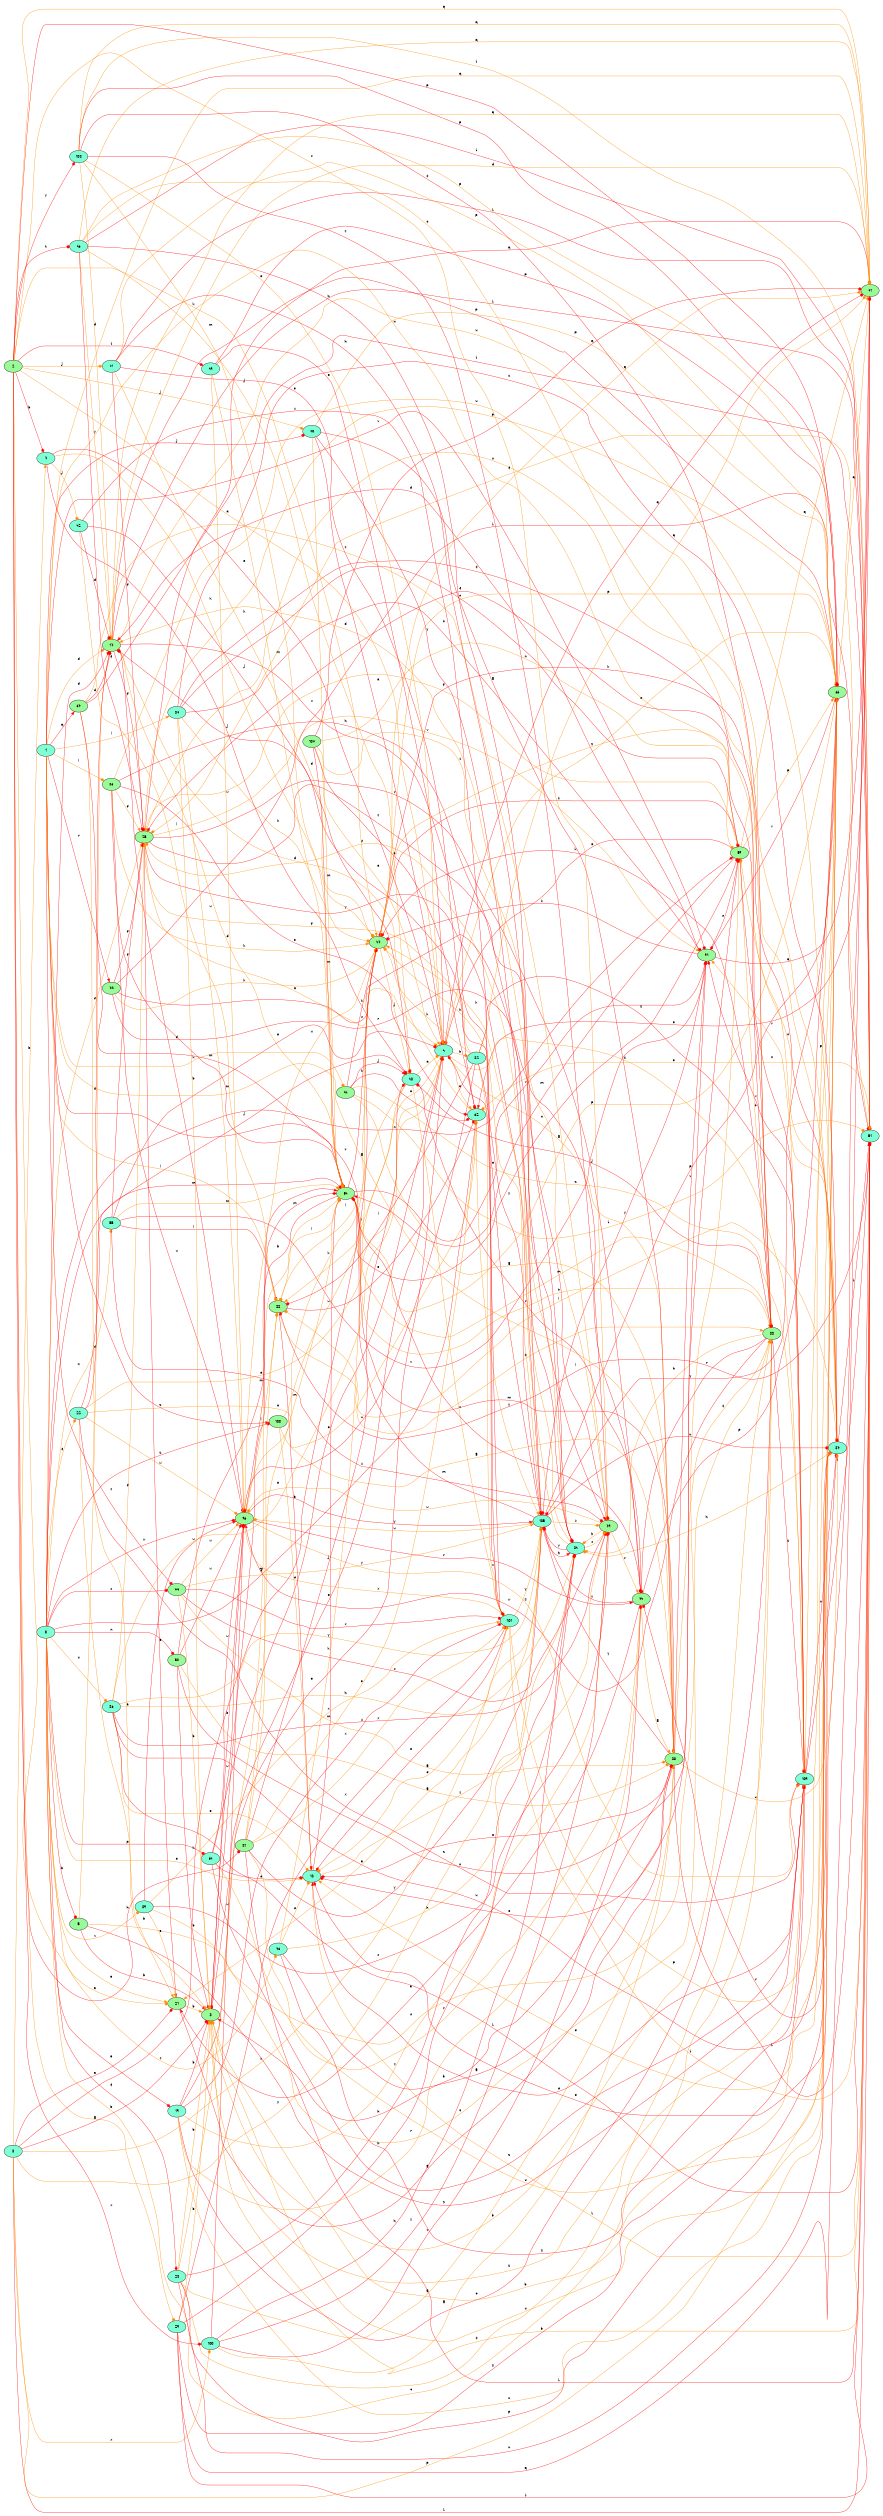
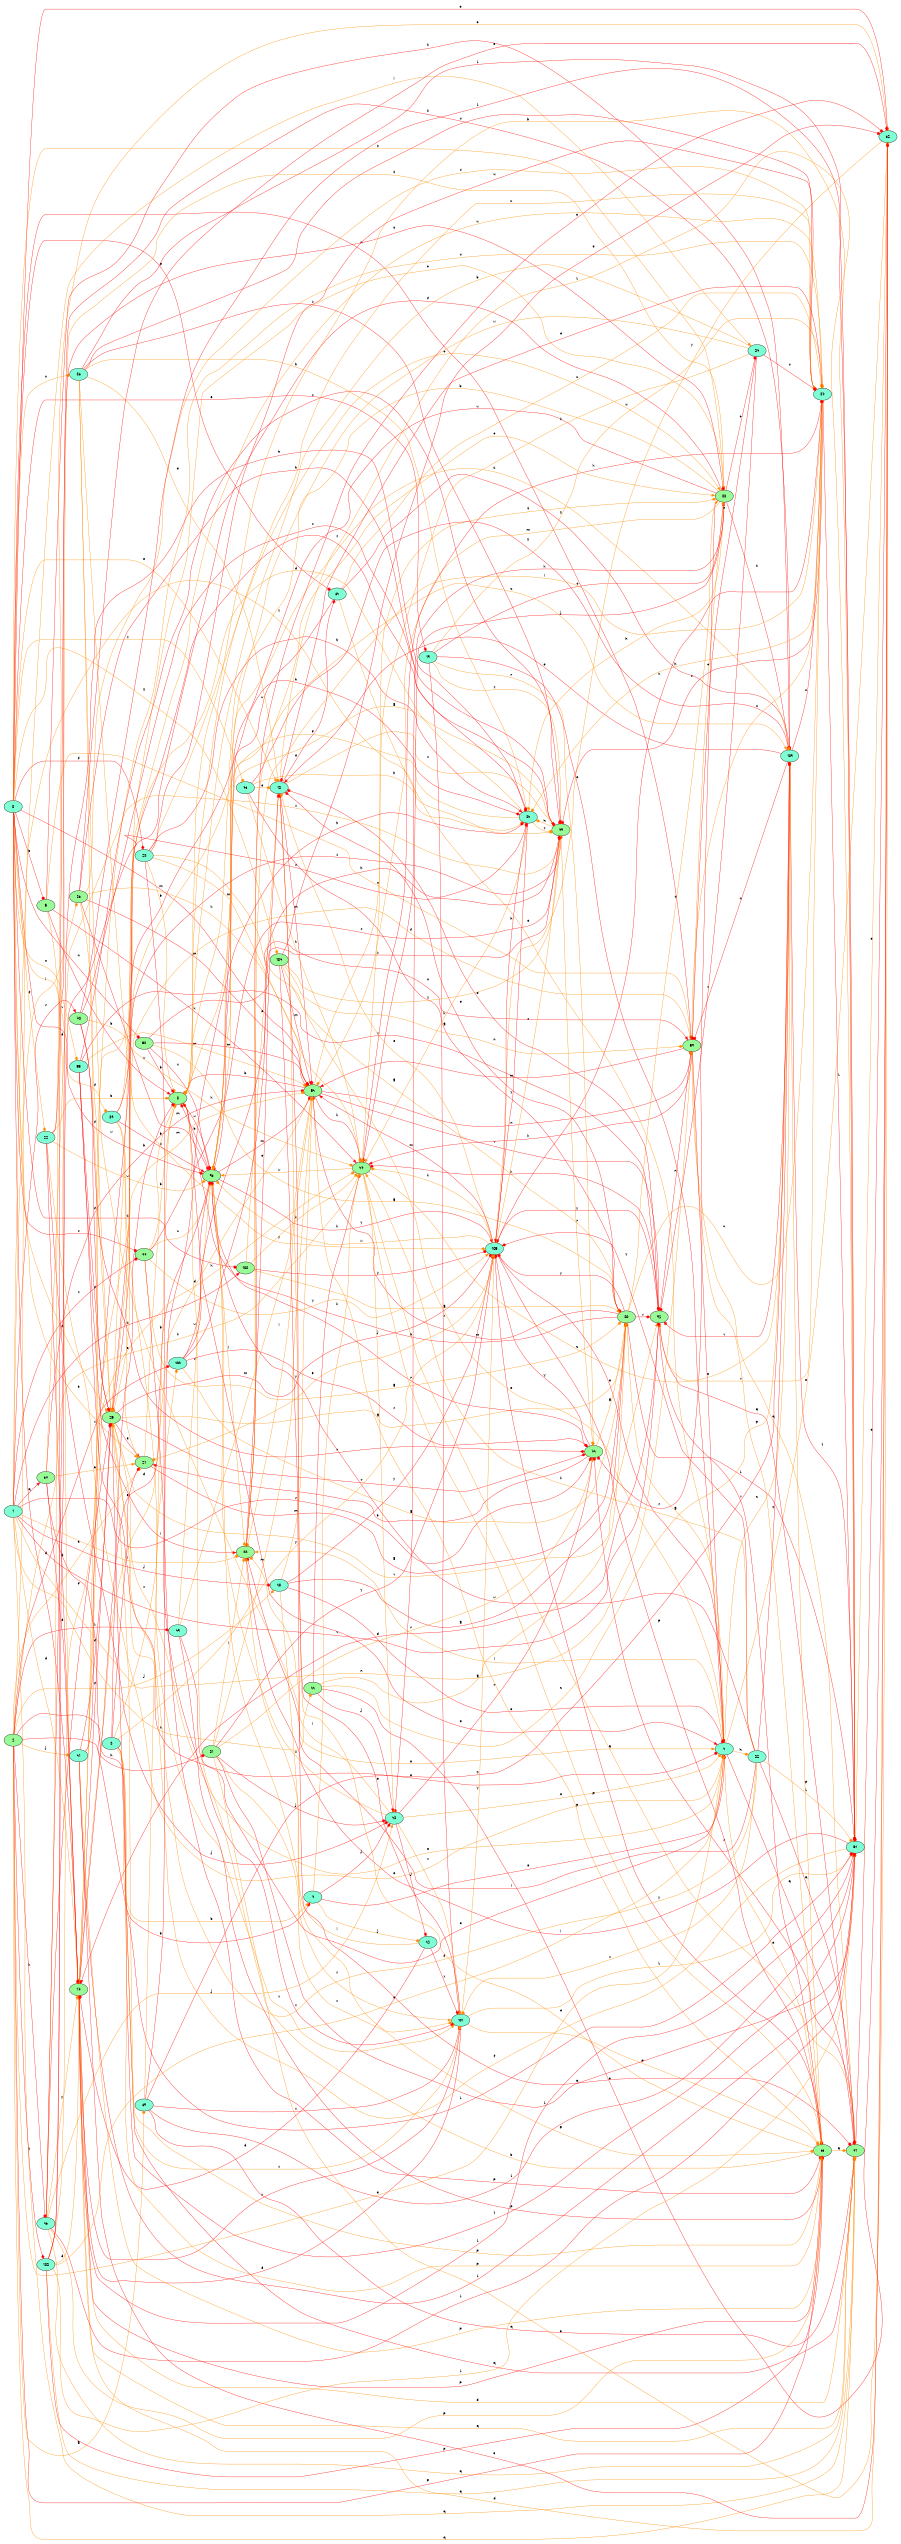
(312, 431) -> (279, 1585)
(444, 622) -> (708, 987)
(609, 641) -> (827, 1947)
none -> (763, 660)
(694, 681) -> (740, 425)
none -> (144, 698)
(266, 709) -> (411, 1878)
(227, 792) -> (195, 1359)
(560, 875) -> (709, 1413)
(811, 1172) -> none
(372, 1178) -> (397, 1427)
(596, 1231) -> (810, 1797)
none -> (370, 1275)
(319, 1476) -> (643, 1130)
(295, 1497) -> (262, 1155)
(304, 1500) -> (204, 1019)
(427, 1507) -> (394, 704)
(261, 1571) -> (461, 7)
(421, 1799) -> (348, 1364)
(255, 1878) -> (326, 703)
(196, 2064) -> none
(177, 2327) -> (144, 2105)
(845, 2330) -> (840, 379)
